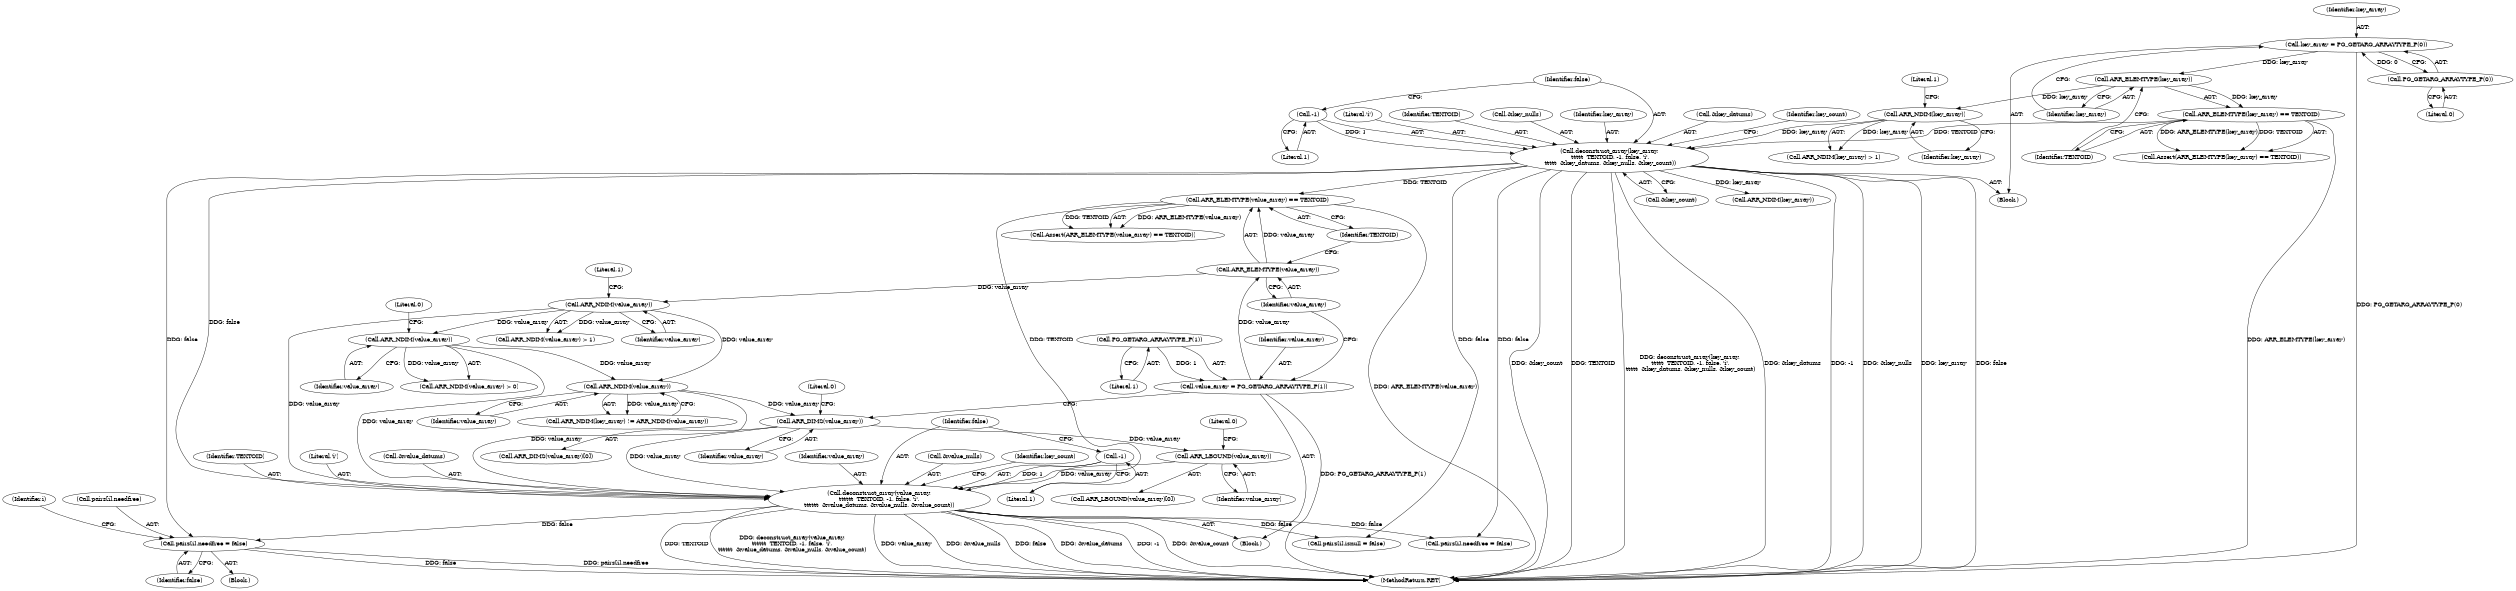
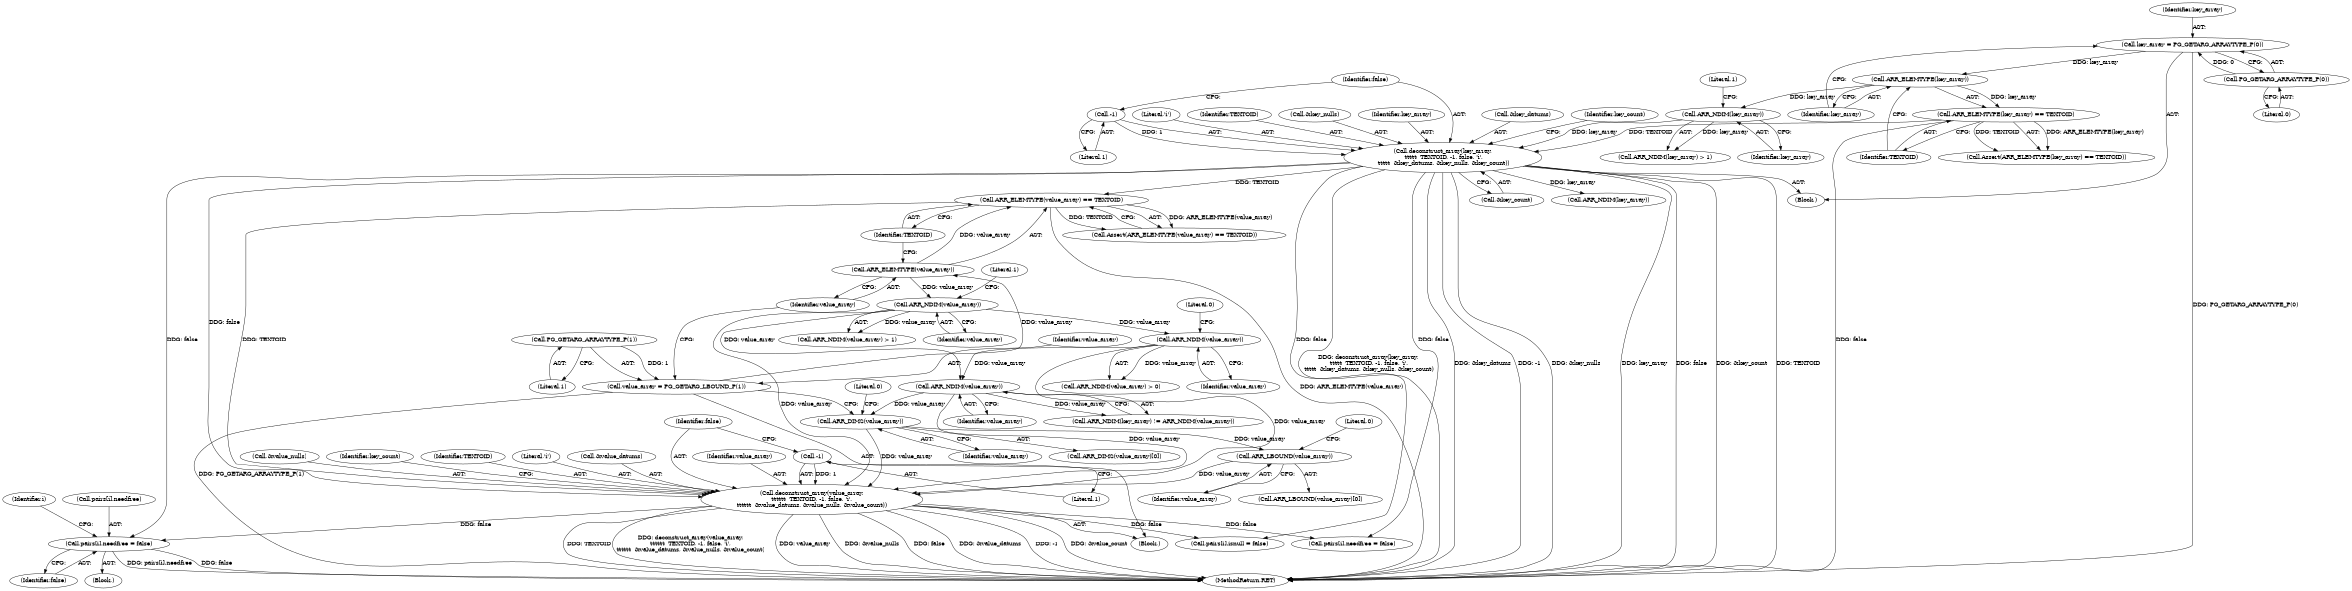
none -> (1117, 218)
(2296, 340) -> (1851, 340)
(1254, 387) -> (677, 387)
